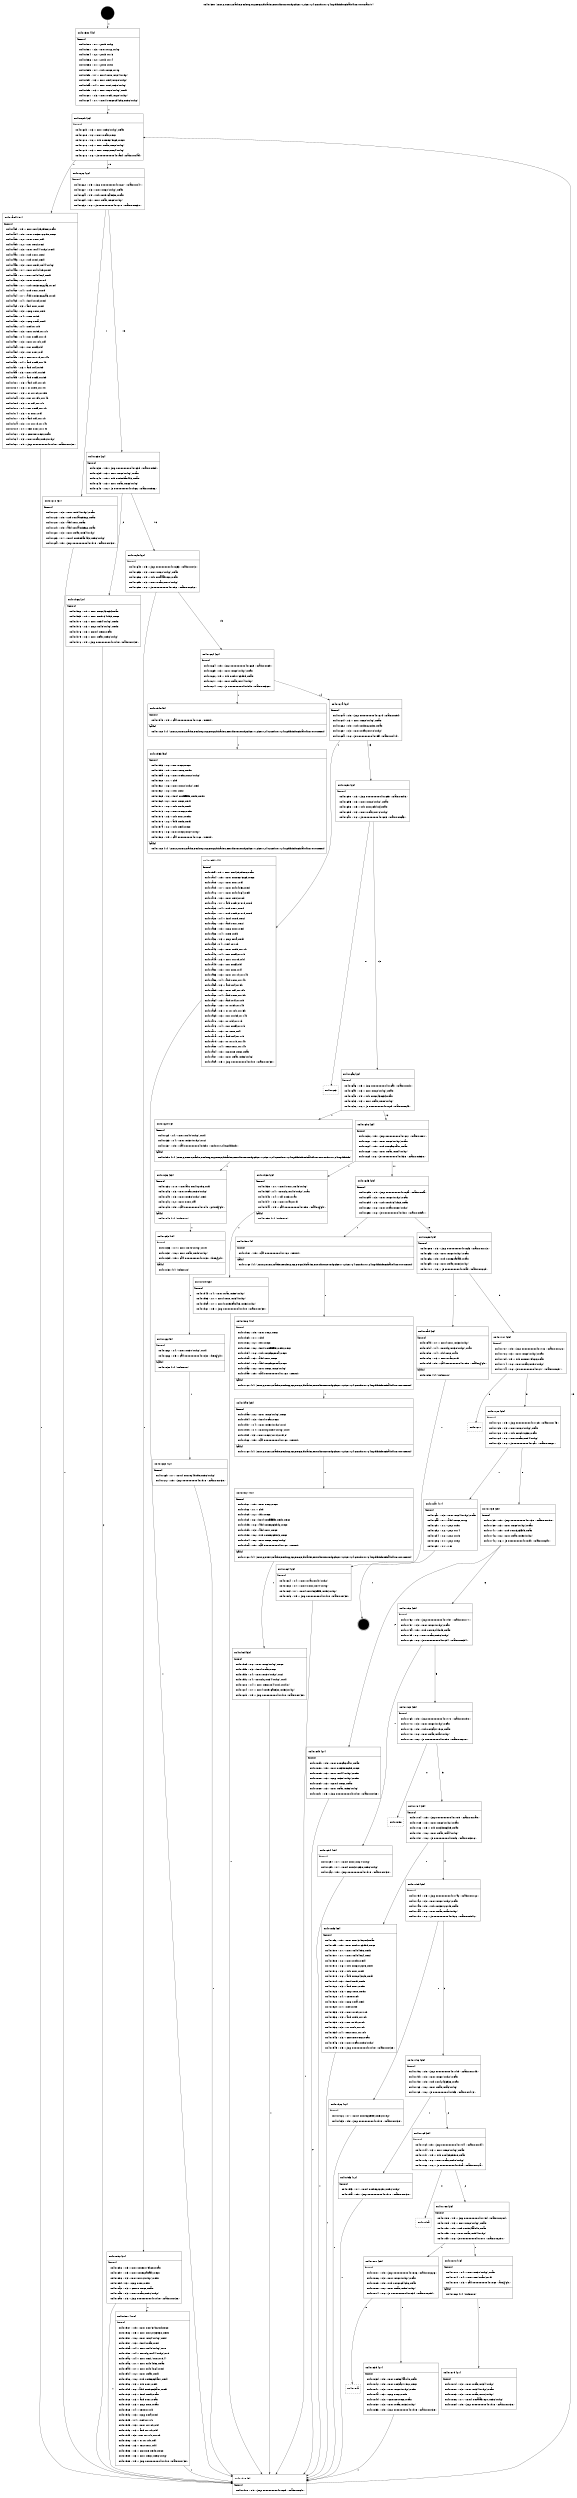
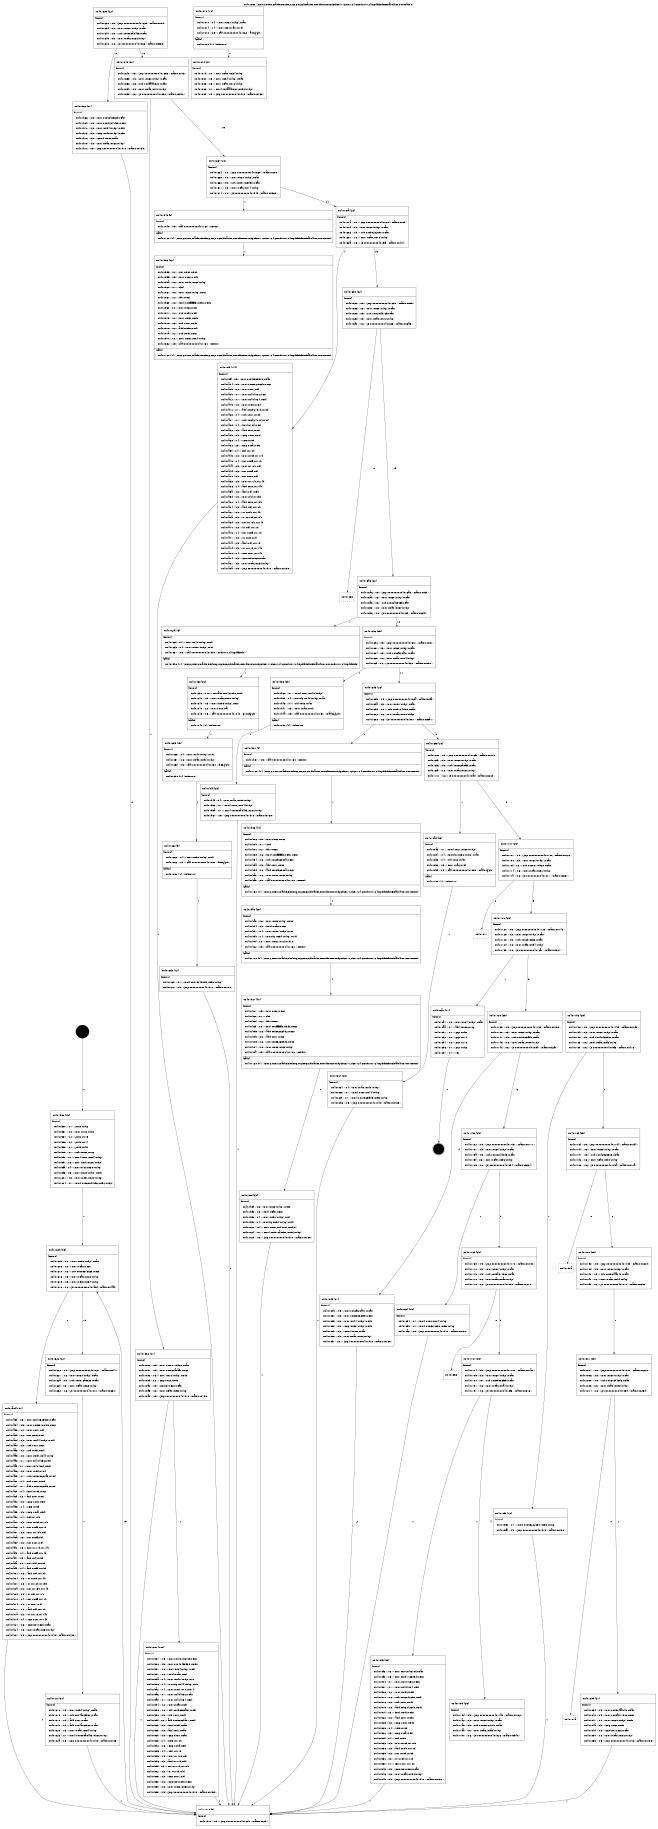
(115, 330) -> none
(443, 1988) -> none
(366, 2113) -> none
(474, 2249) -> none
